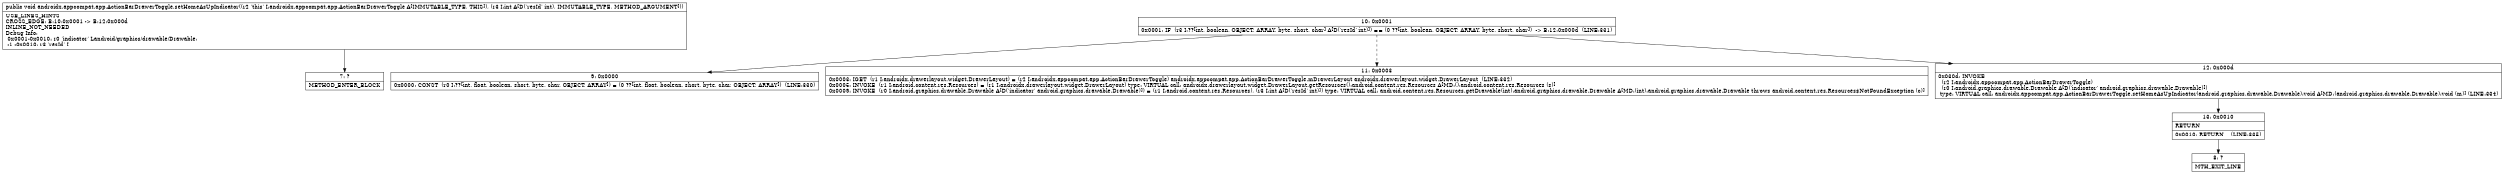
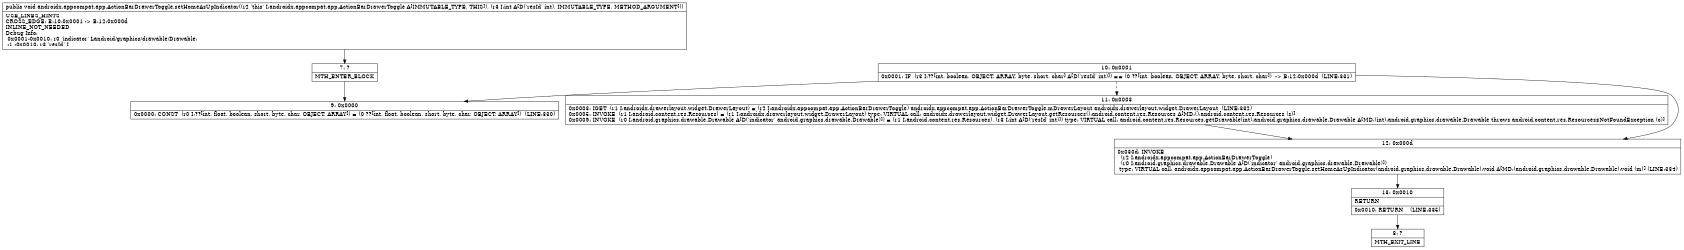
(345, 85) -> (345, 77)
none -> (345, 89)
none -> (1246, 132)
